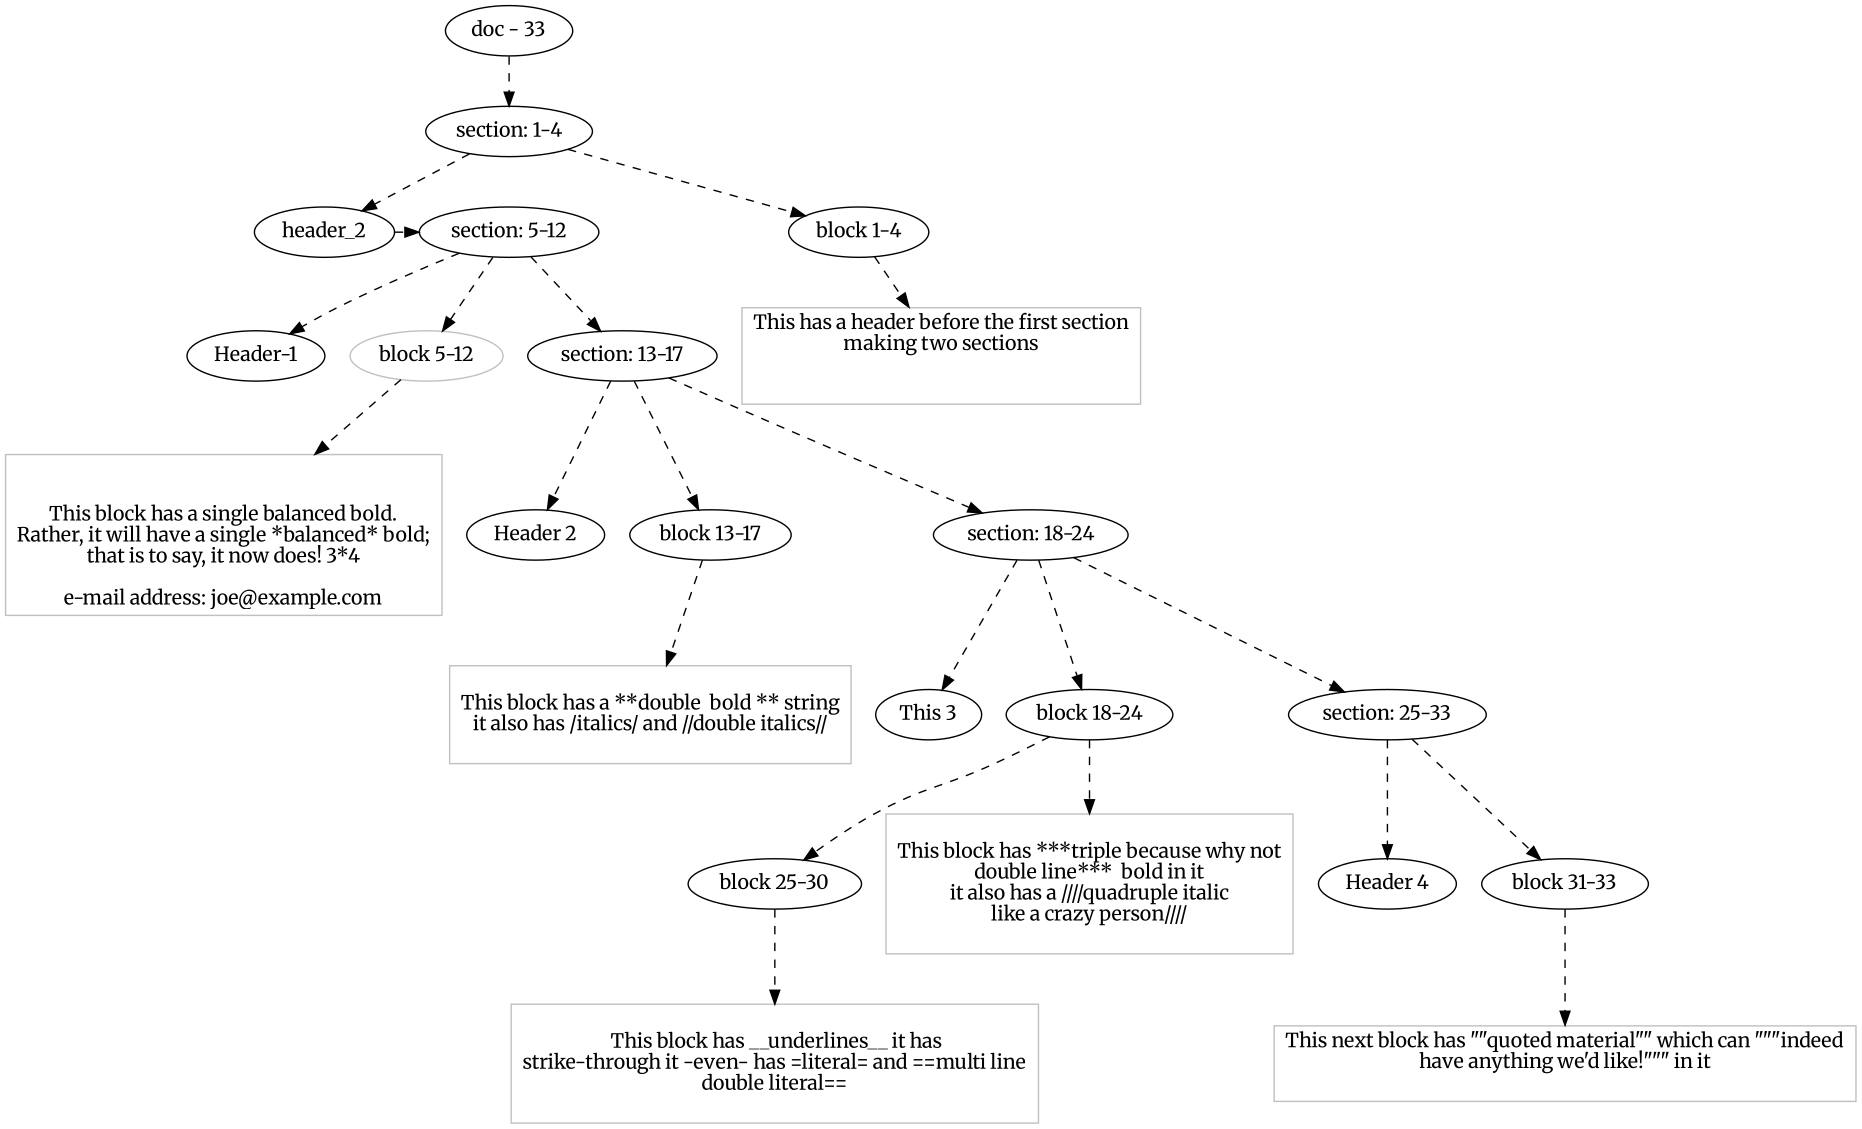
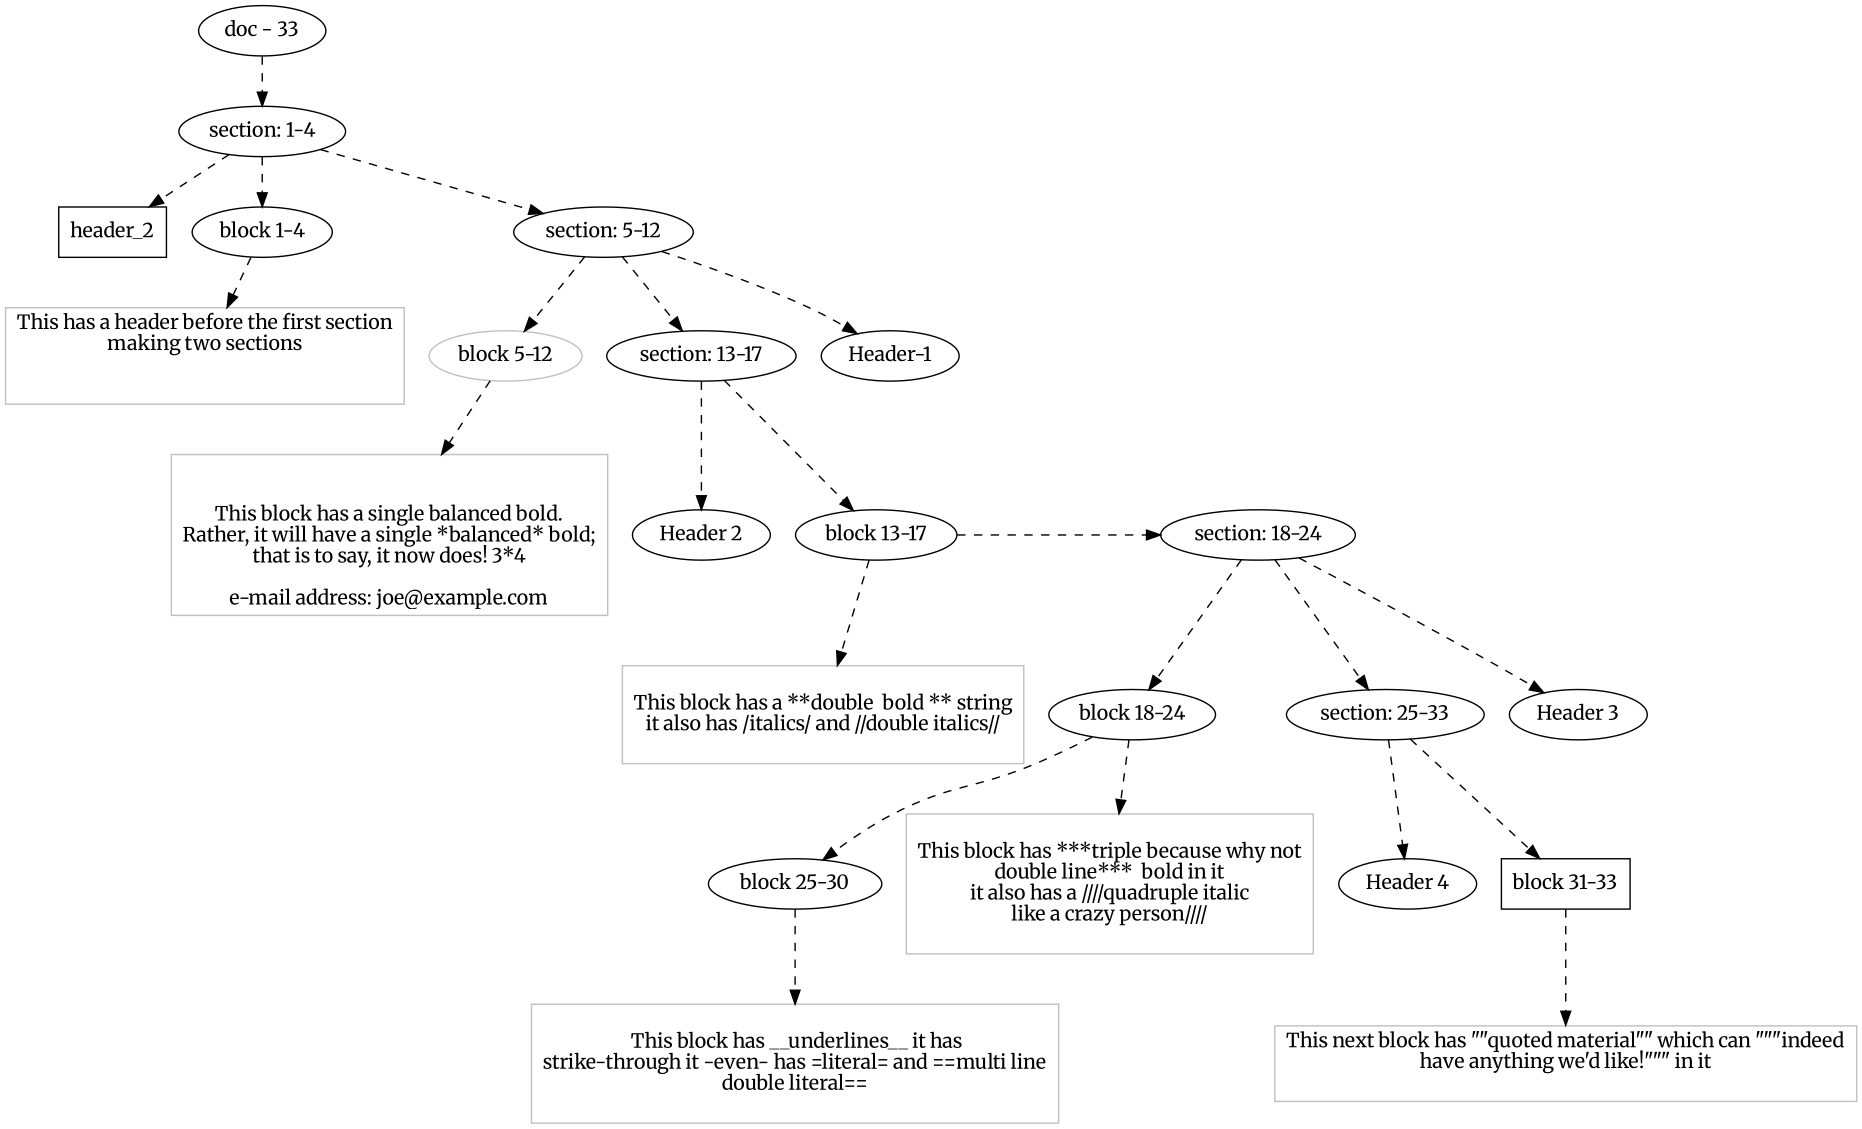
(324, 232) -> (113, 232)
(400, 232) -> (425, 180)
(819, 443) -> (1052, 535)
(929, 715) -> (1578, 715)
(1565, 884) -> (1566, 884)
